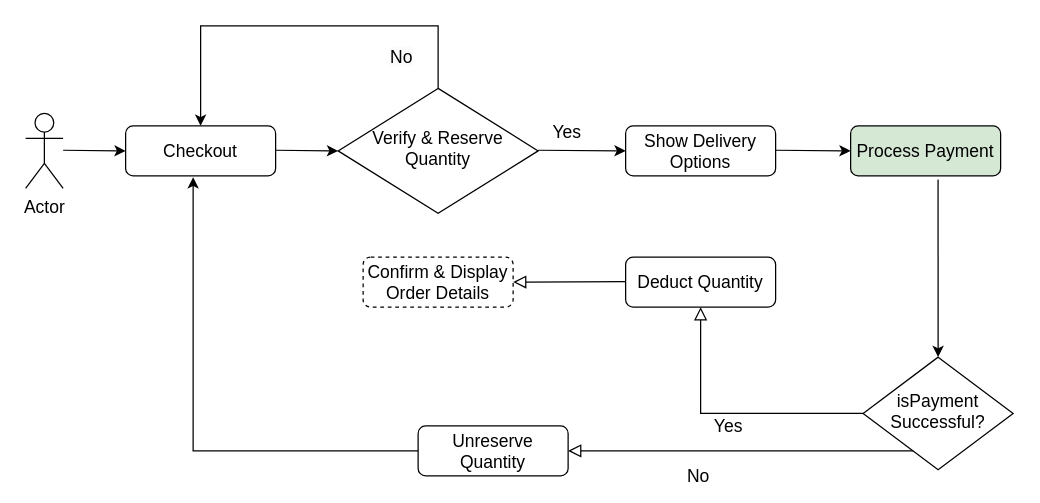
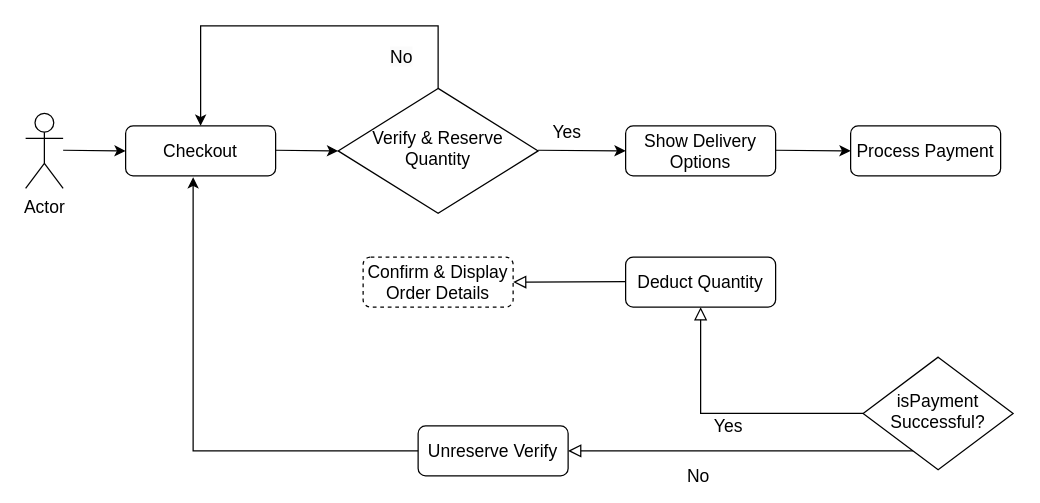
(926, 151) -> (926, 151)
(938, 264) -> none
(493, 451) -> (493, 451)
